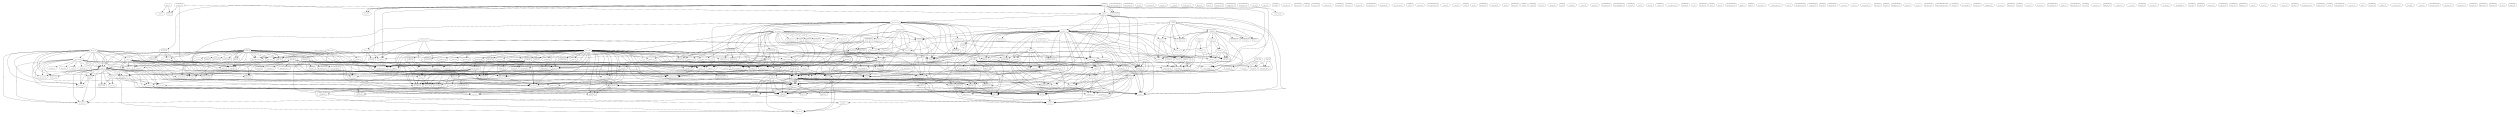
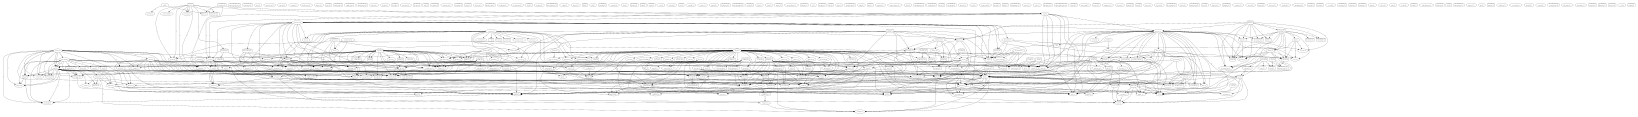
(805, 77) -> none
